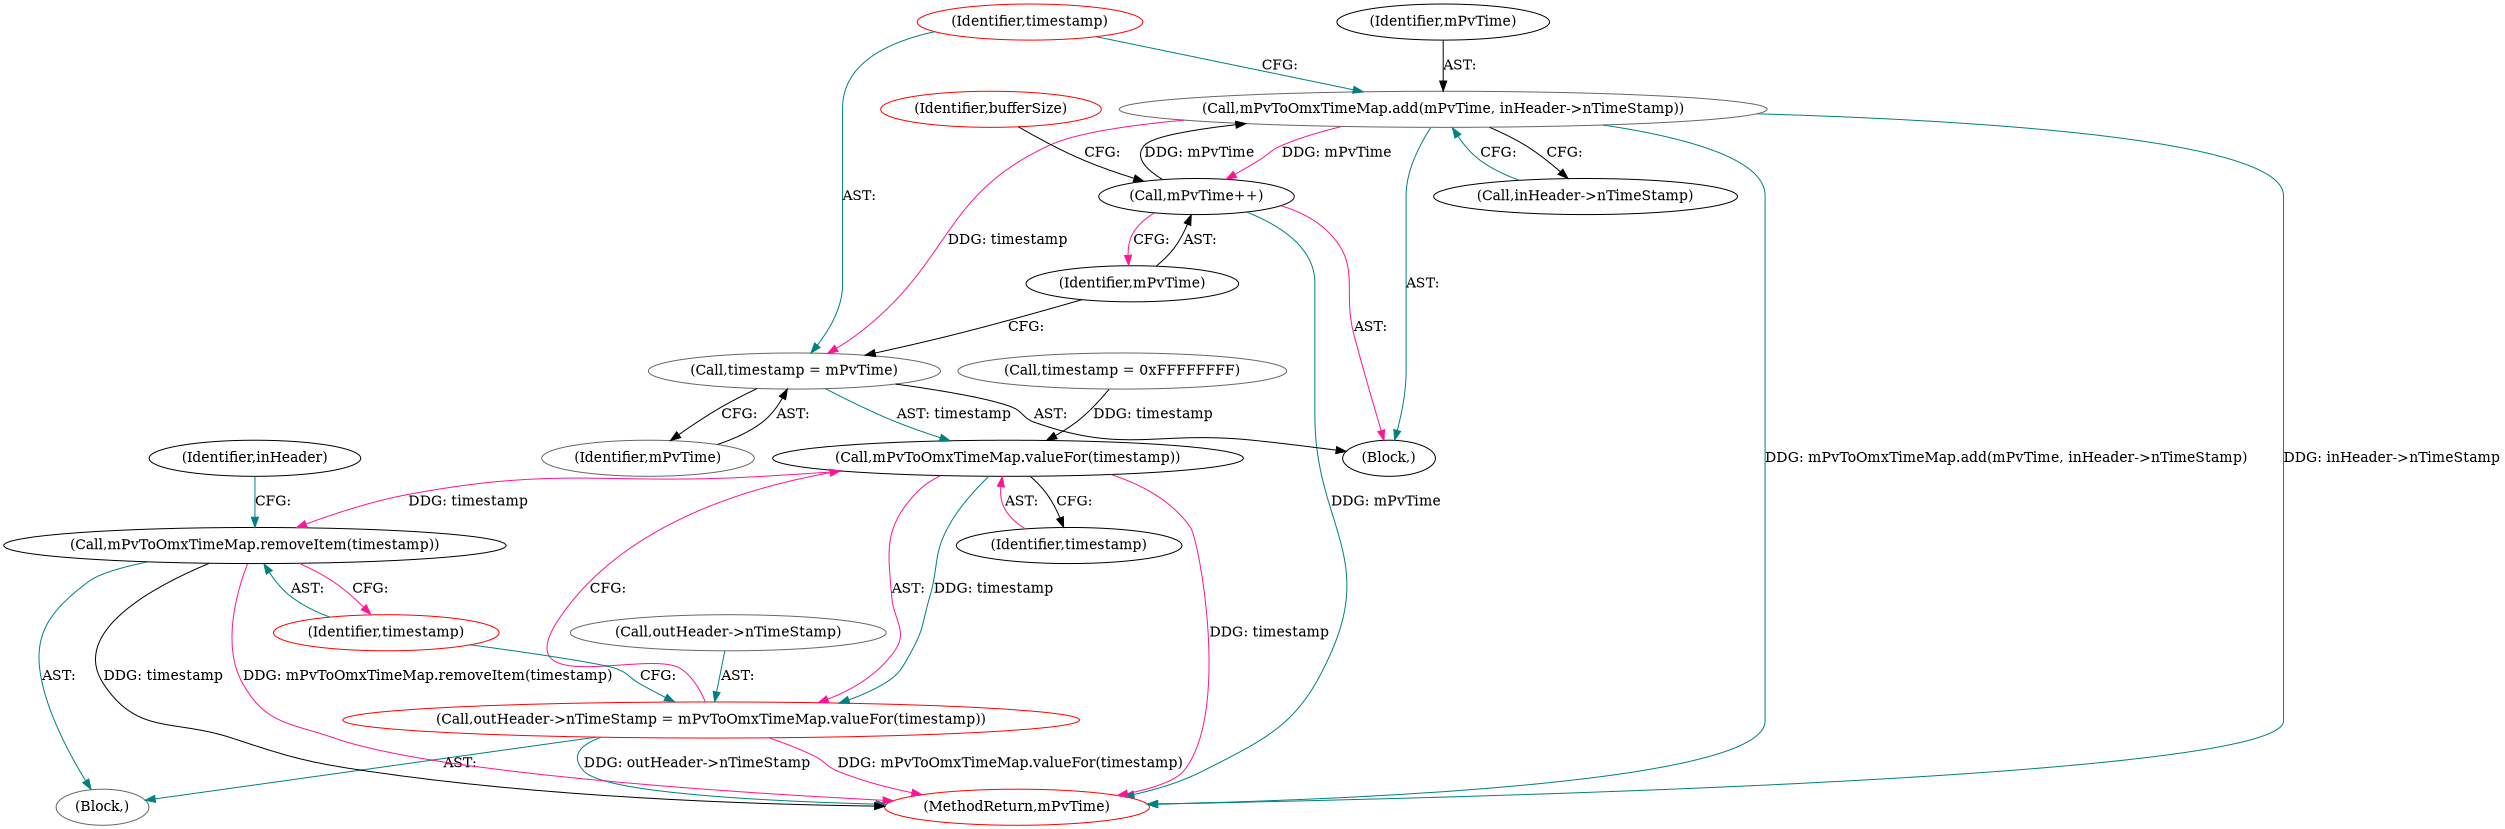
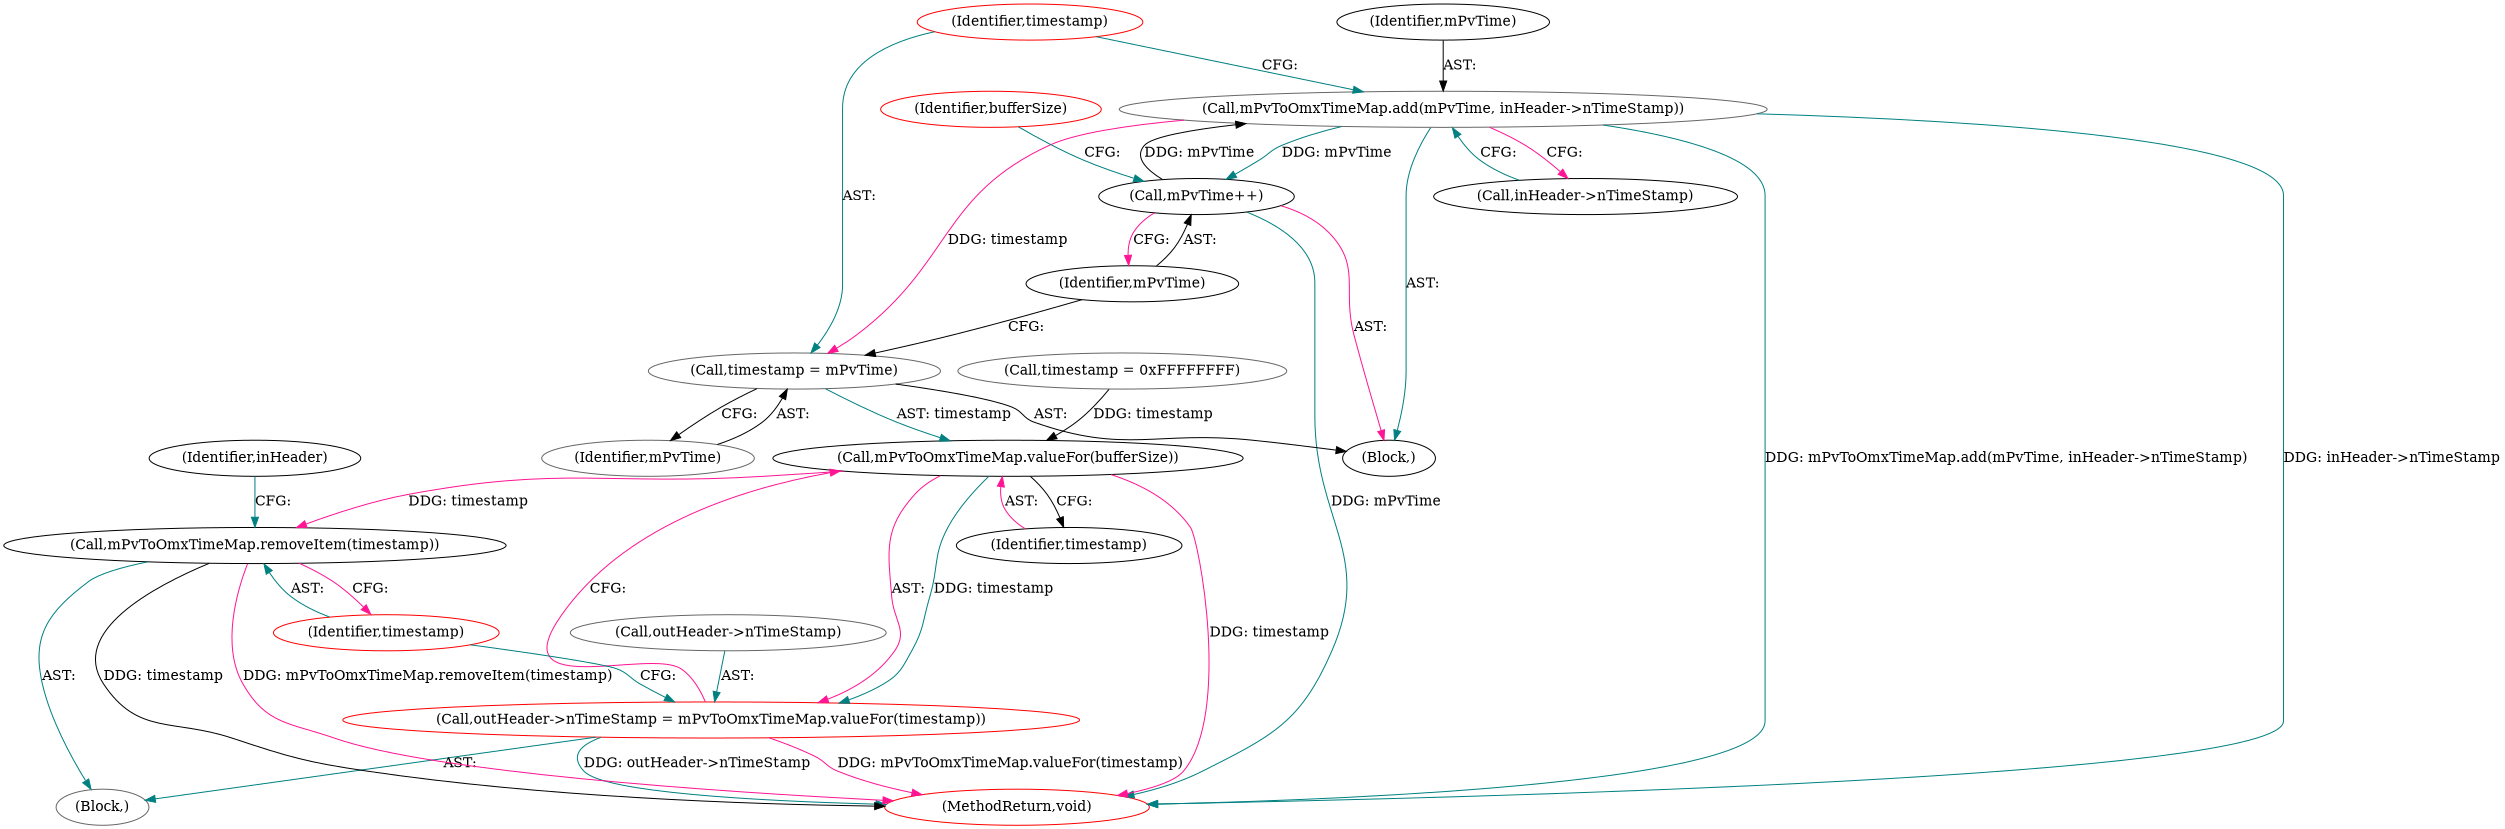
(1285, 144) -> (1285, 144)
(1527, 146) -> (1527, 146)
(1074, 156) -> (1074, 156)
(1008, 458) -> (1008, 458)
(1017, 807) -> (1017, 807)
